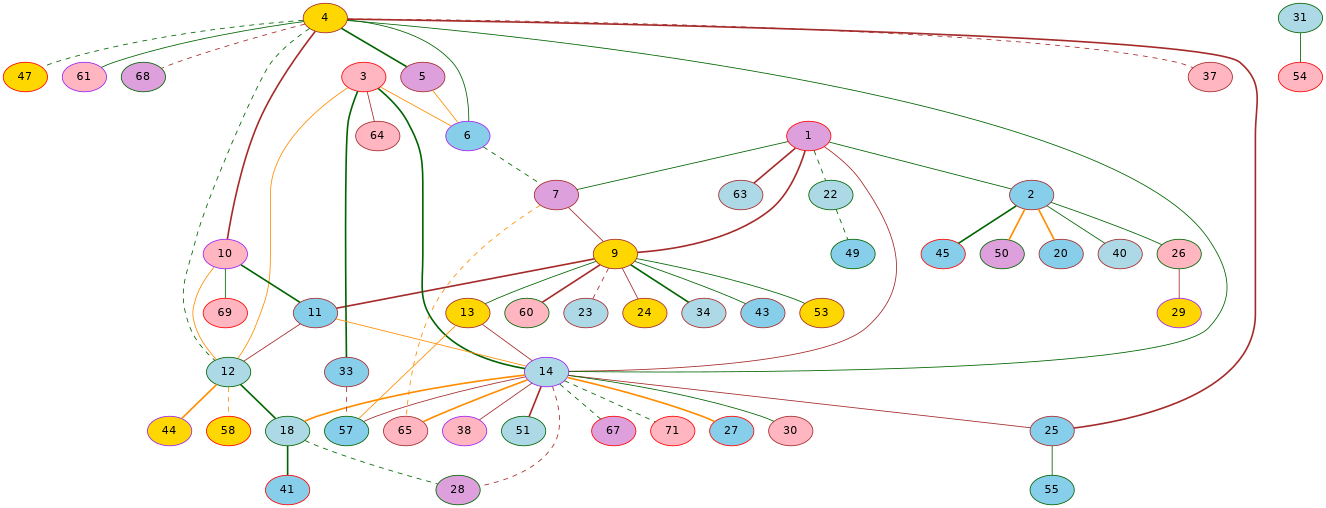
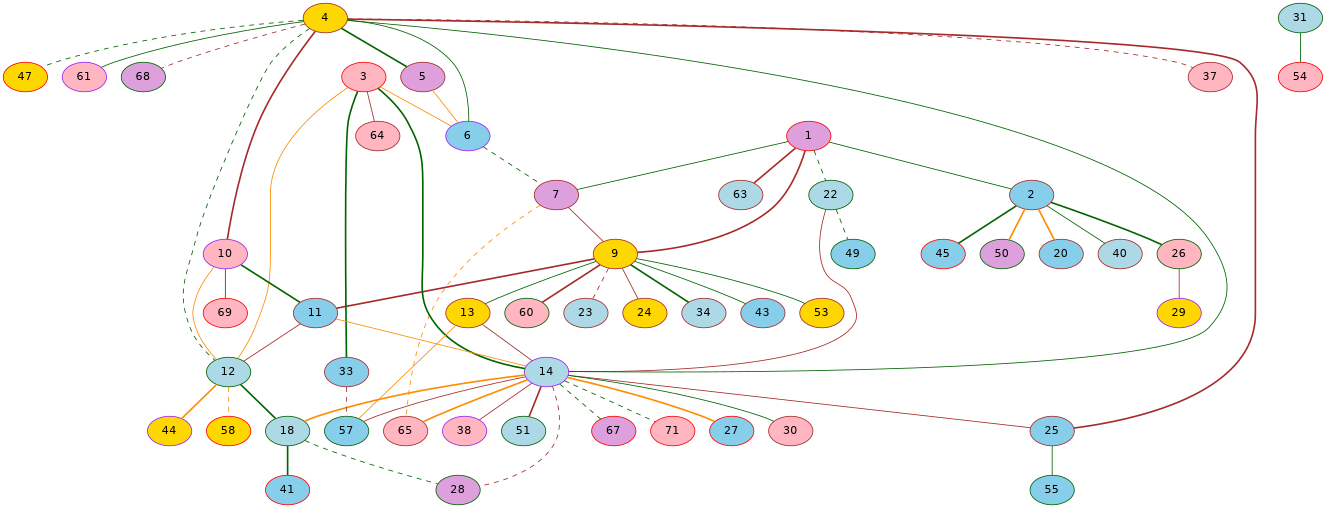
(1107, 222) -> (1107, 222)
(826, 346) -> (780, 357)
